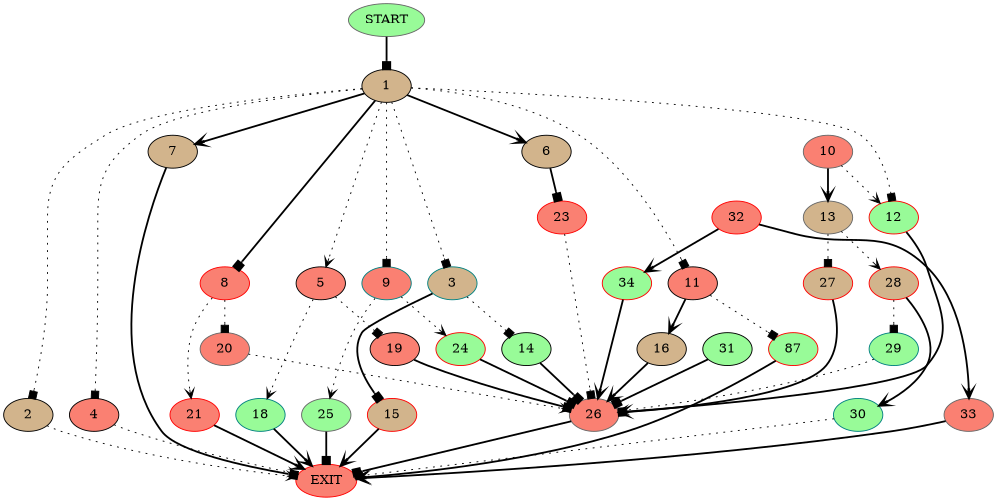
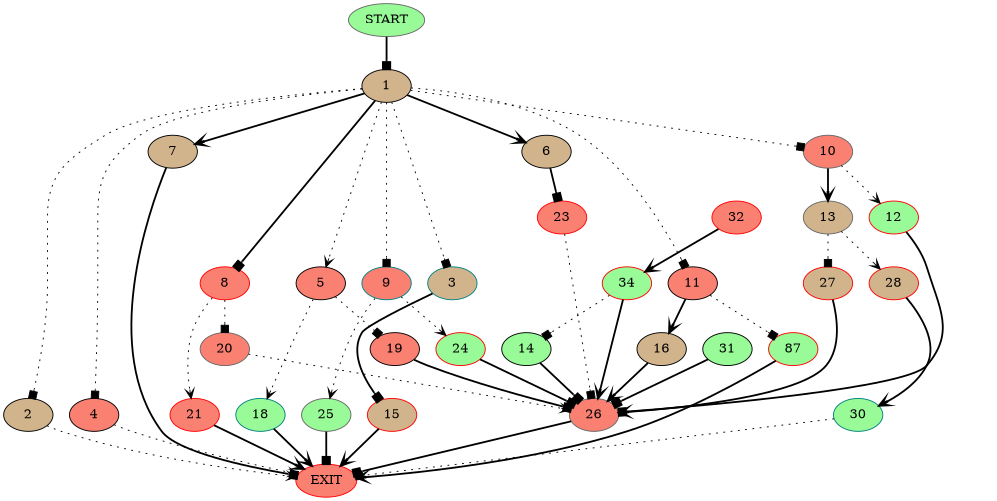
(670, 104) -> (603, 118)
(486, 313) -> (583, 312)
(894, 349) -> none
(969, 415) -> none
